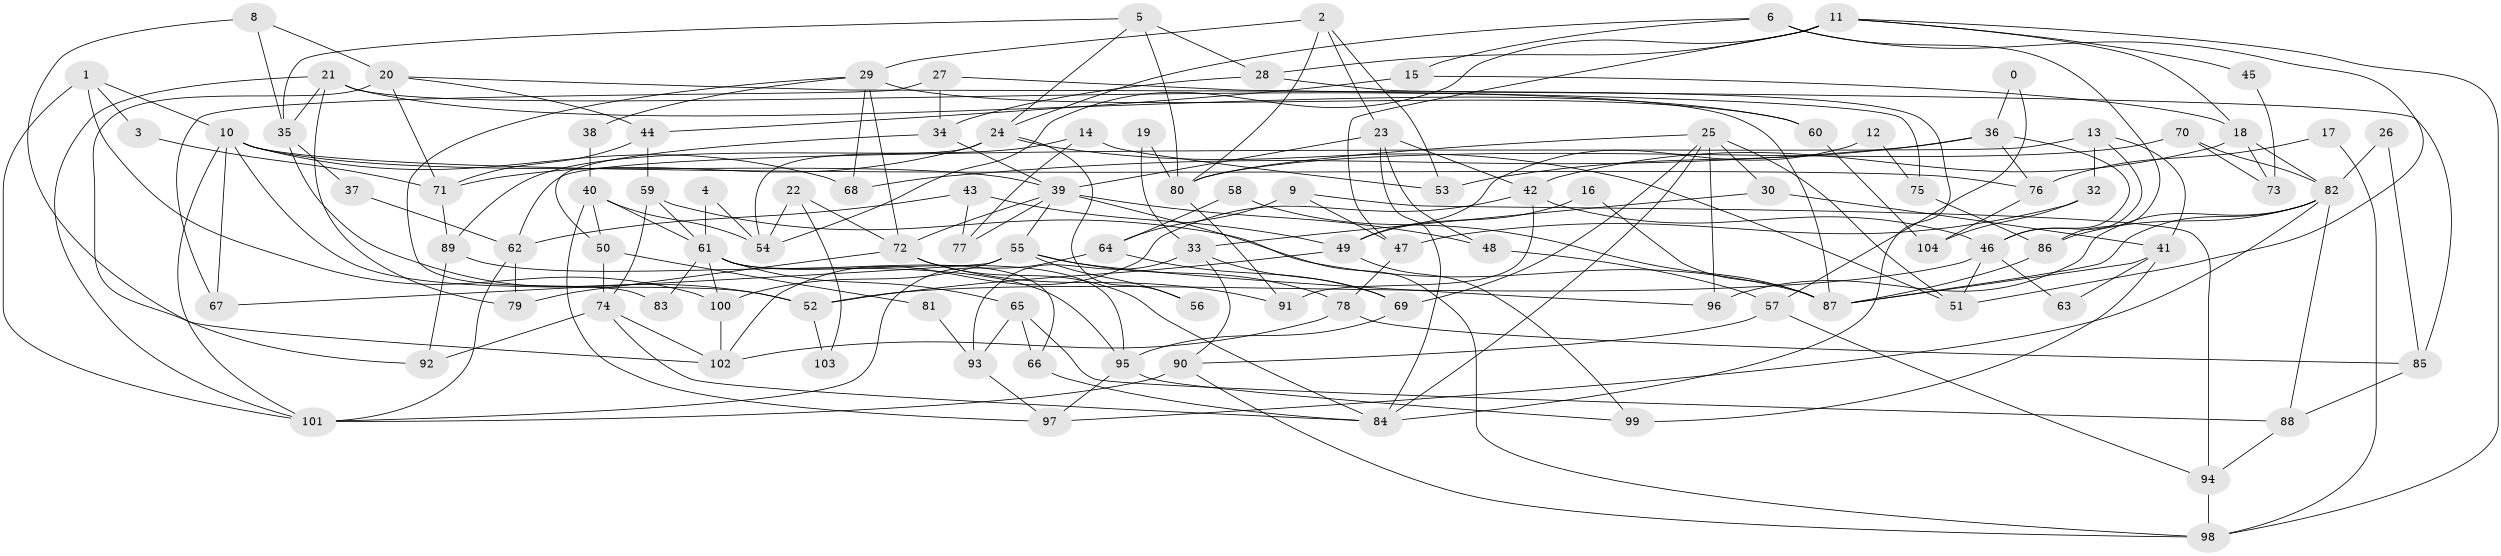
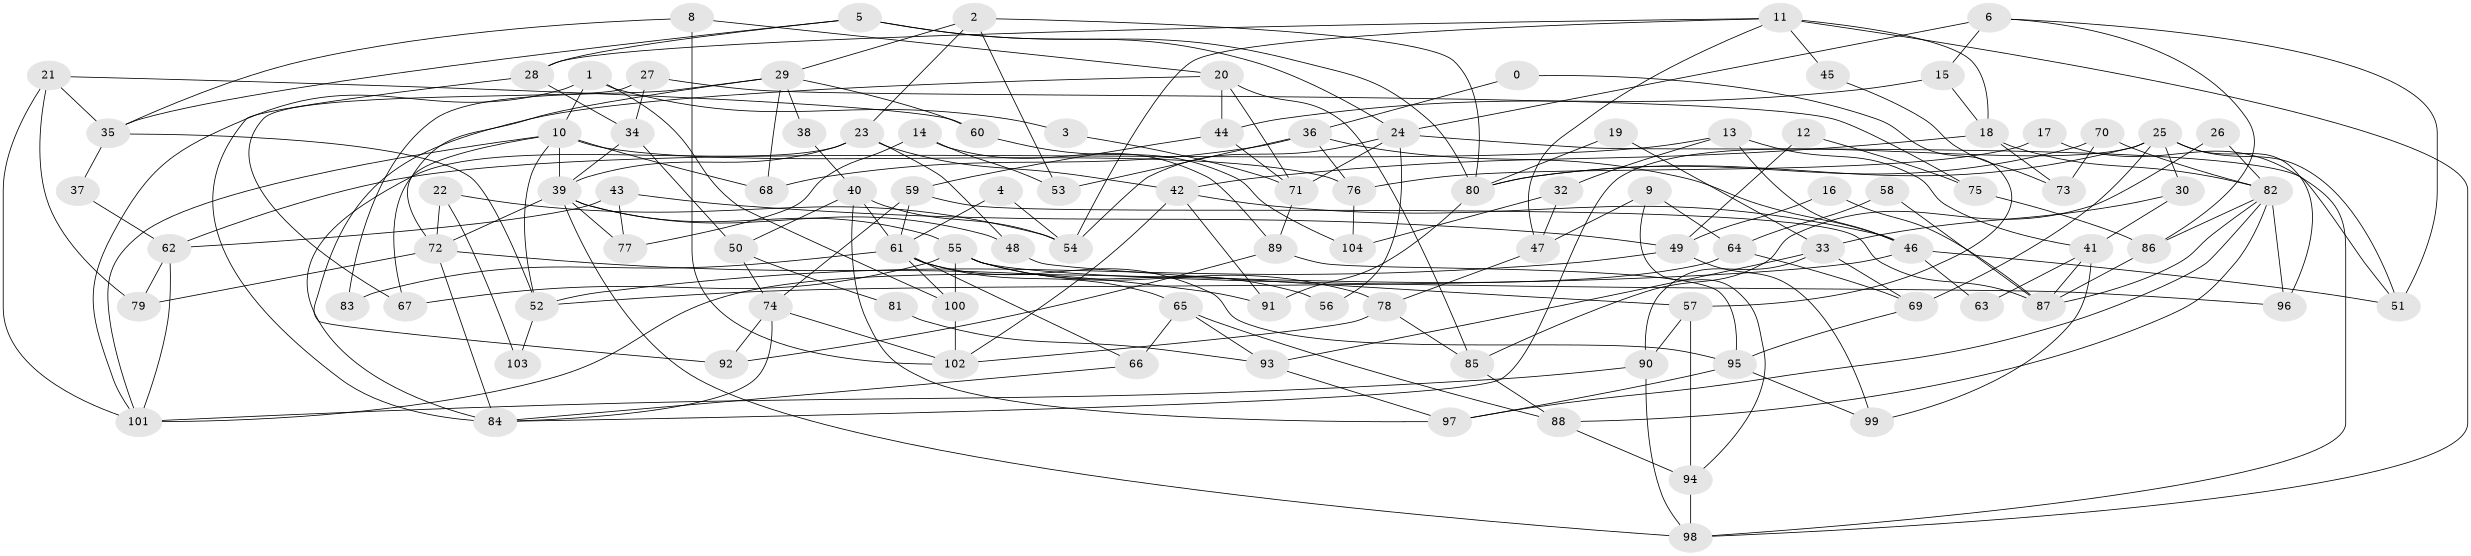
(904, 98) -> none
